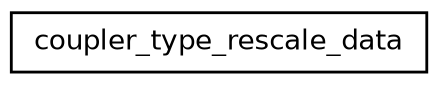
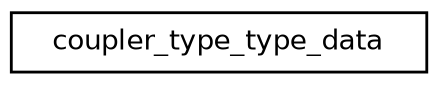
(219, 42) -> (219, 42)
